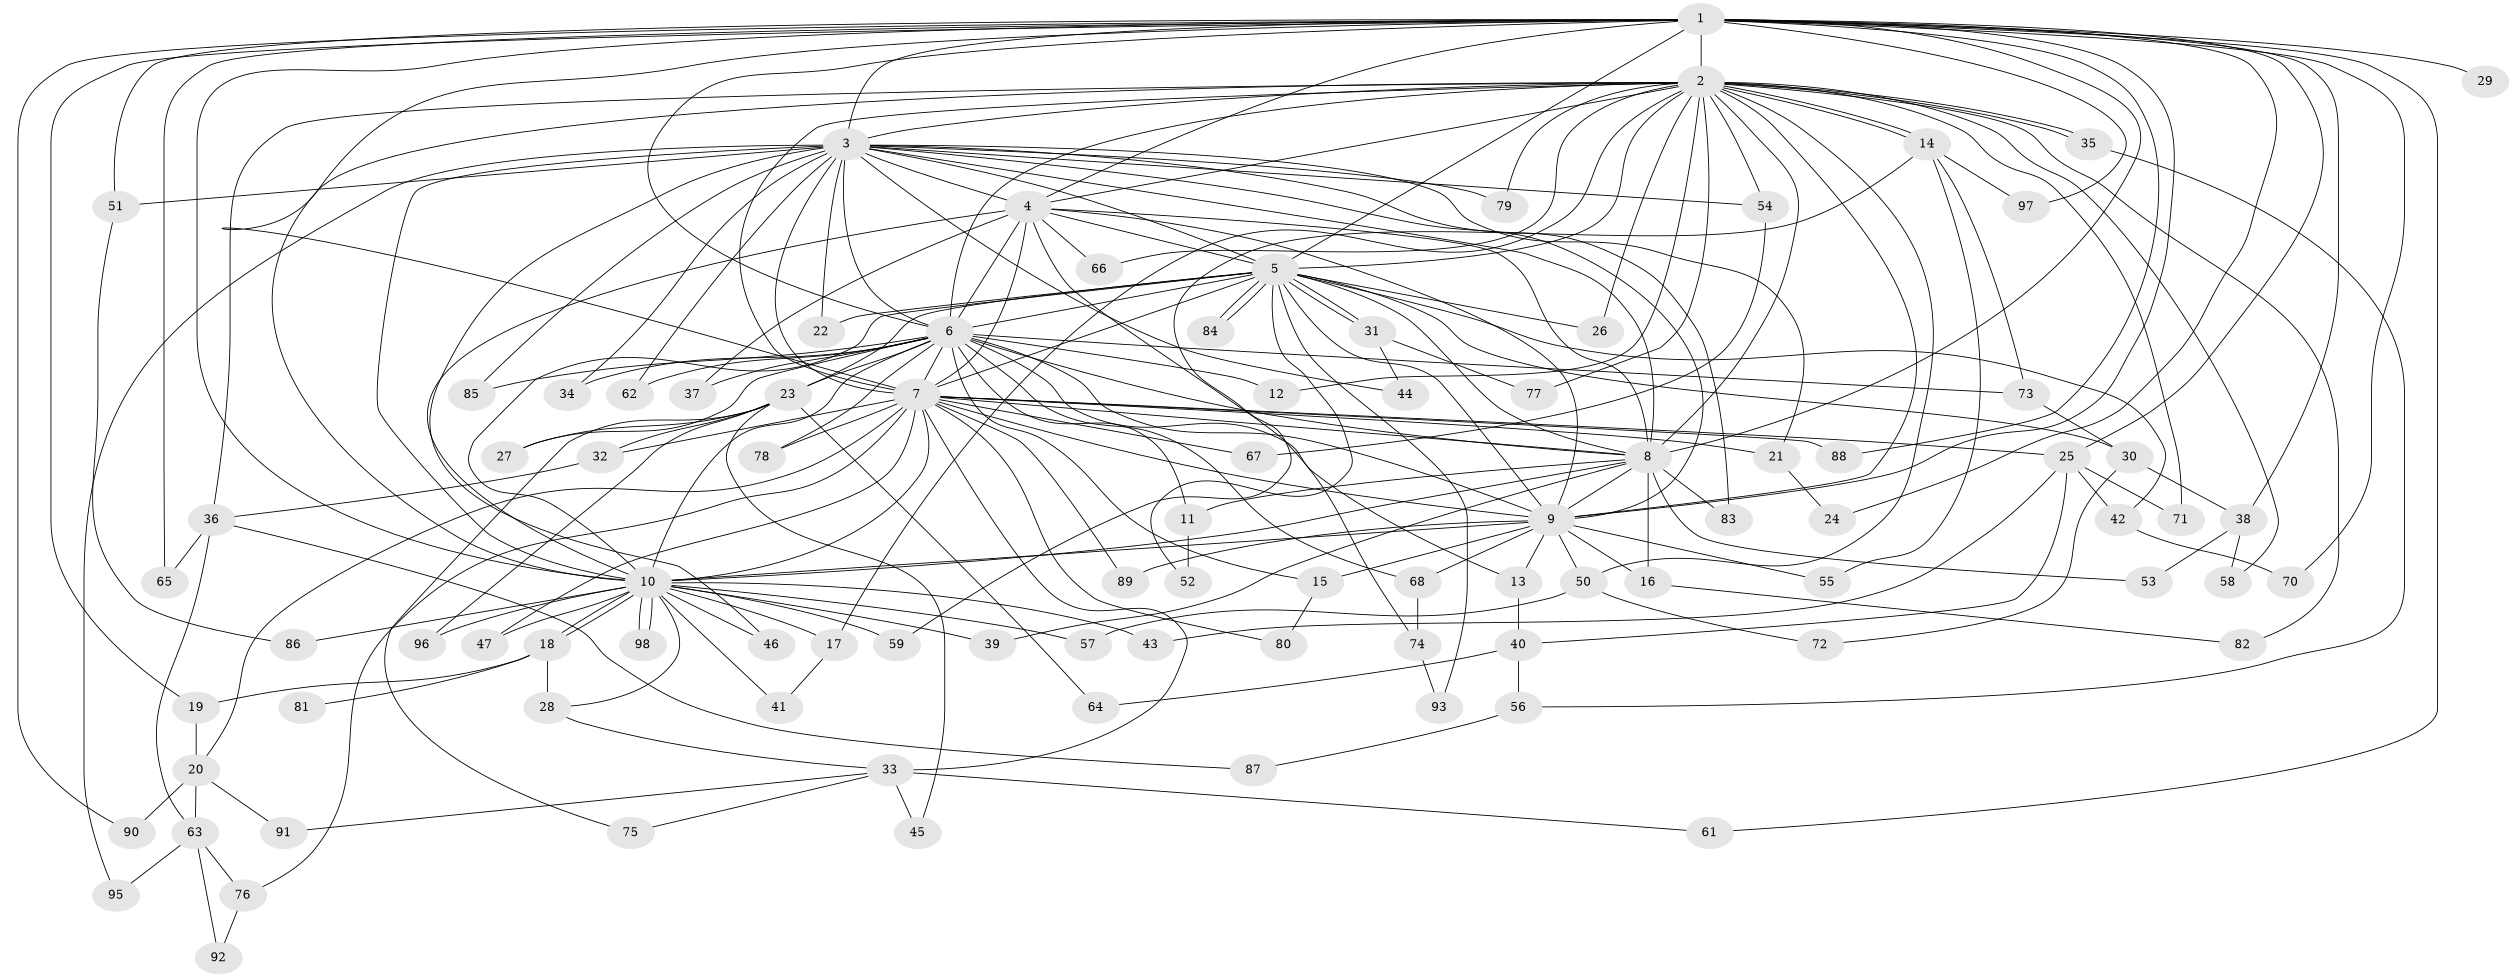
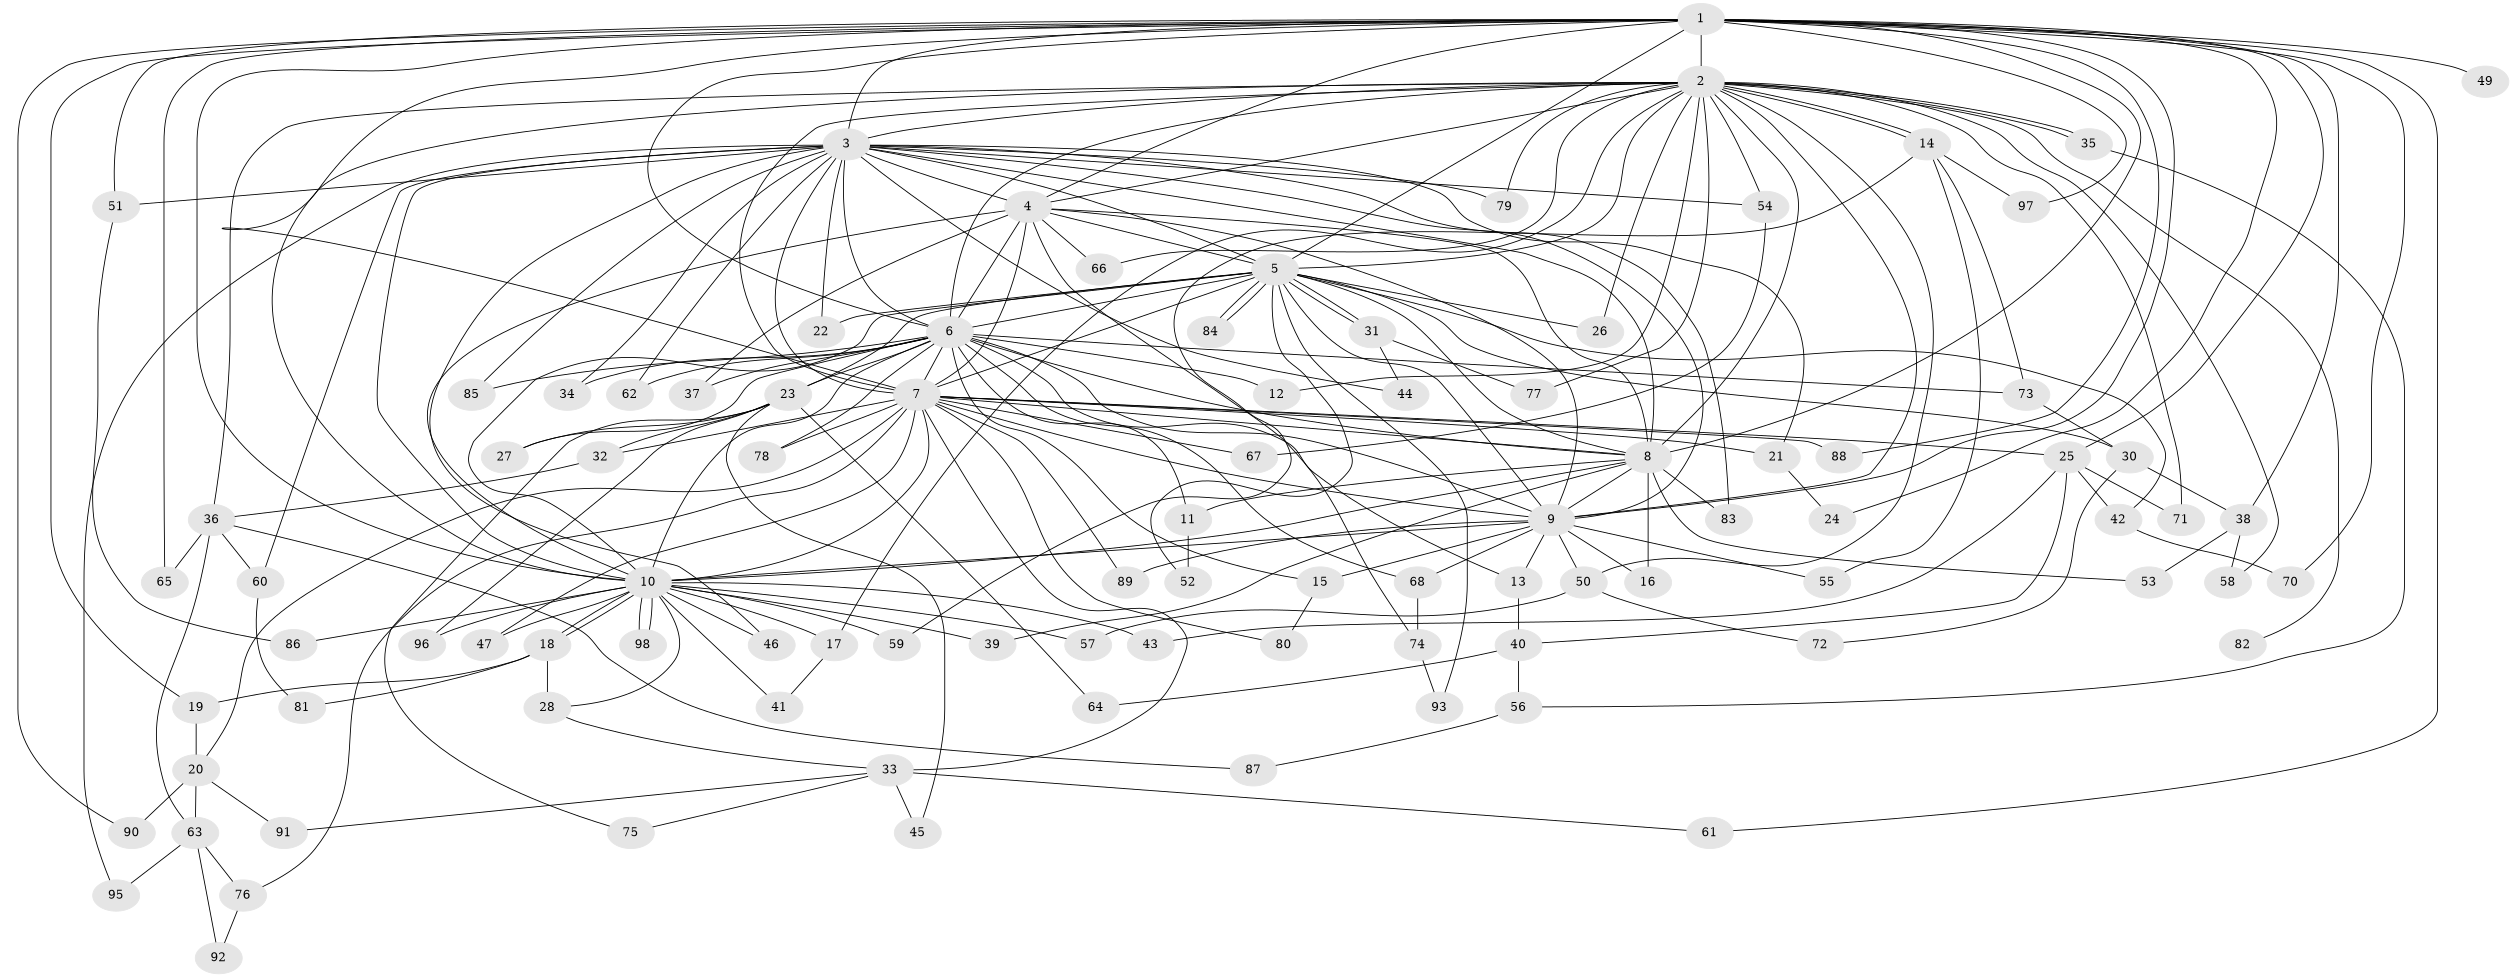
(2485, 82) -> (2485, 82)
none -> (260, 583)
(1959, 615) -> none
